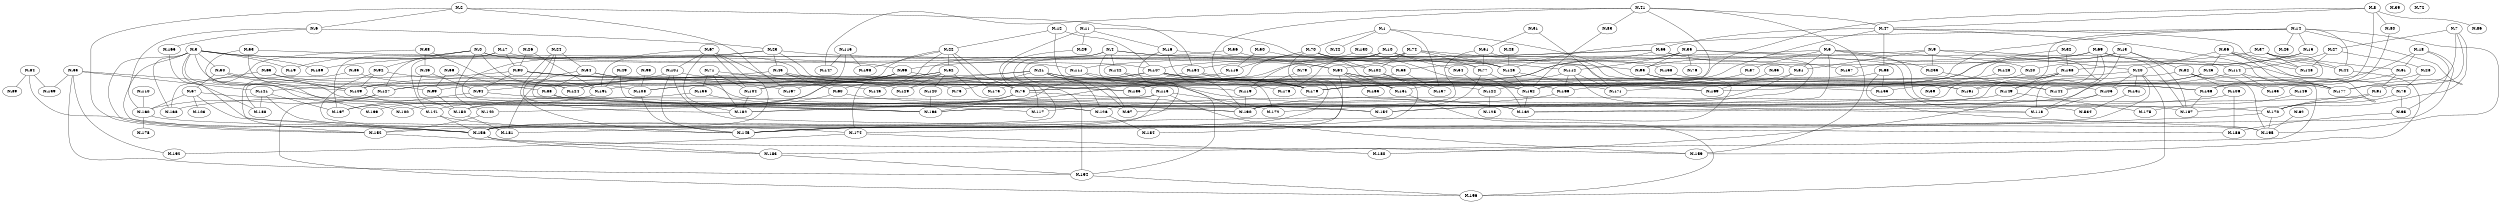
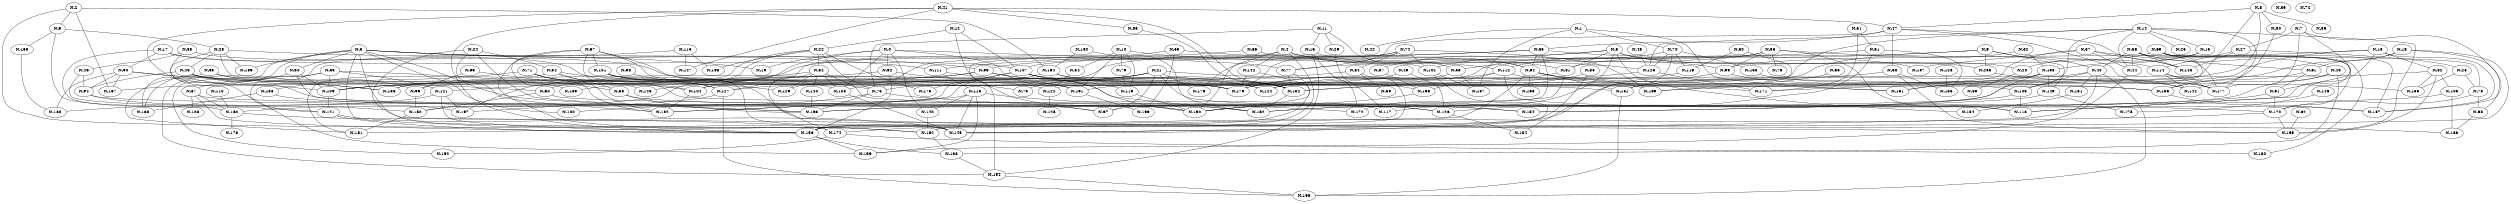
(528, 50) -> none
(1441, 54) -> (1380, 60)
(2085, 112) -> (1968, 112)
